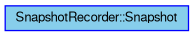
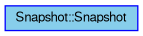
(97, 18) -> (71, 18)
